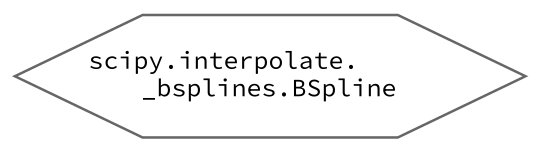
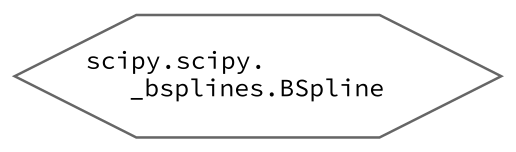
(270, 76) -> (258, 76)
